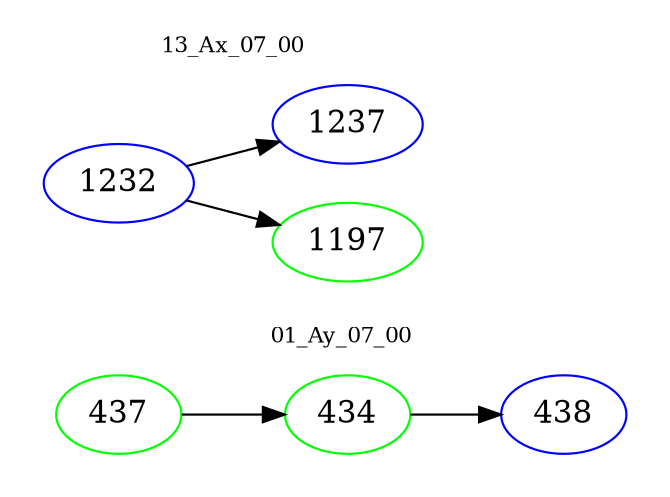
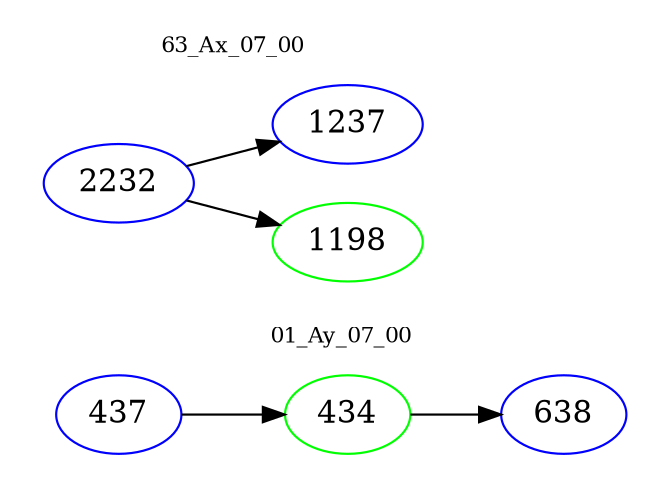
(233, 47) -> (233, 47)
(119, 183) -> (119, 183)
(348, 242) -> (348, 242)
(119, 415) -> (119, 415)
(564, 415) -> (564, 415)
